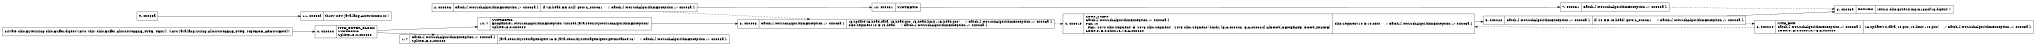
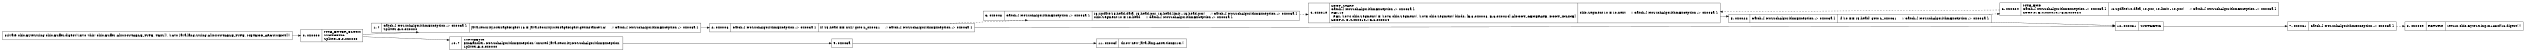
(1779, 14) -> (2052, 24)
(693, 24) -> (726, 43)
none -> (704, 28)
